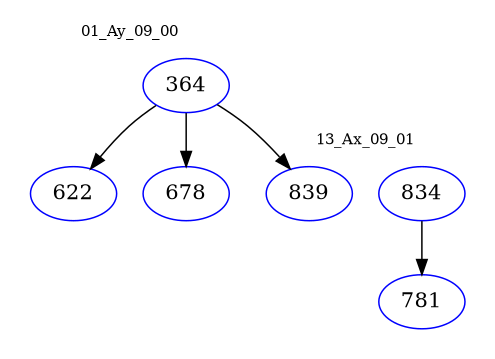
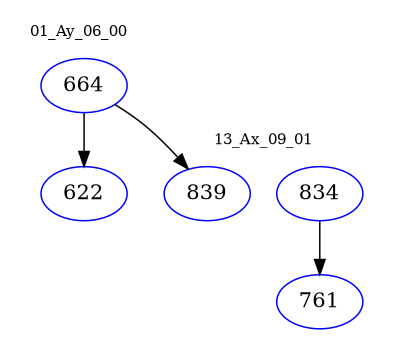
(130, 32) -> (79, 32)
(186, 86) -> (84, 86)
(186, 194) -> none
(422, 302) -> (320, 302)
